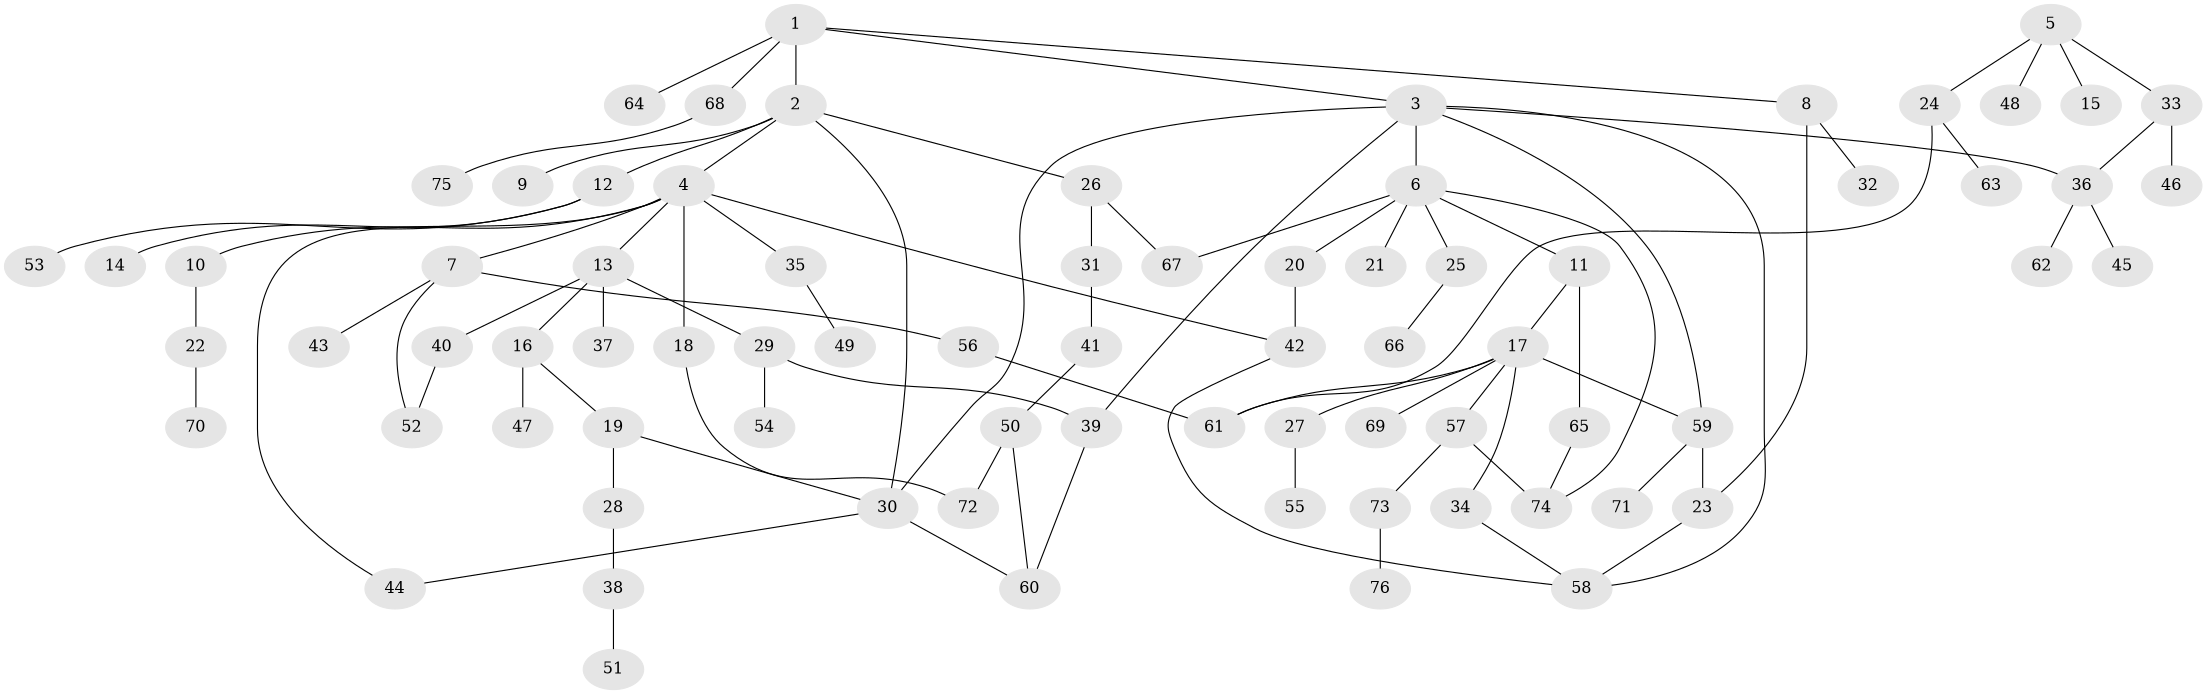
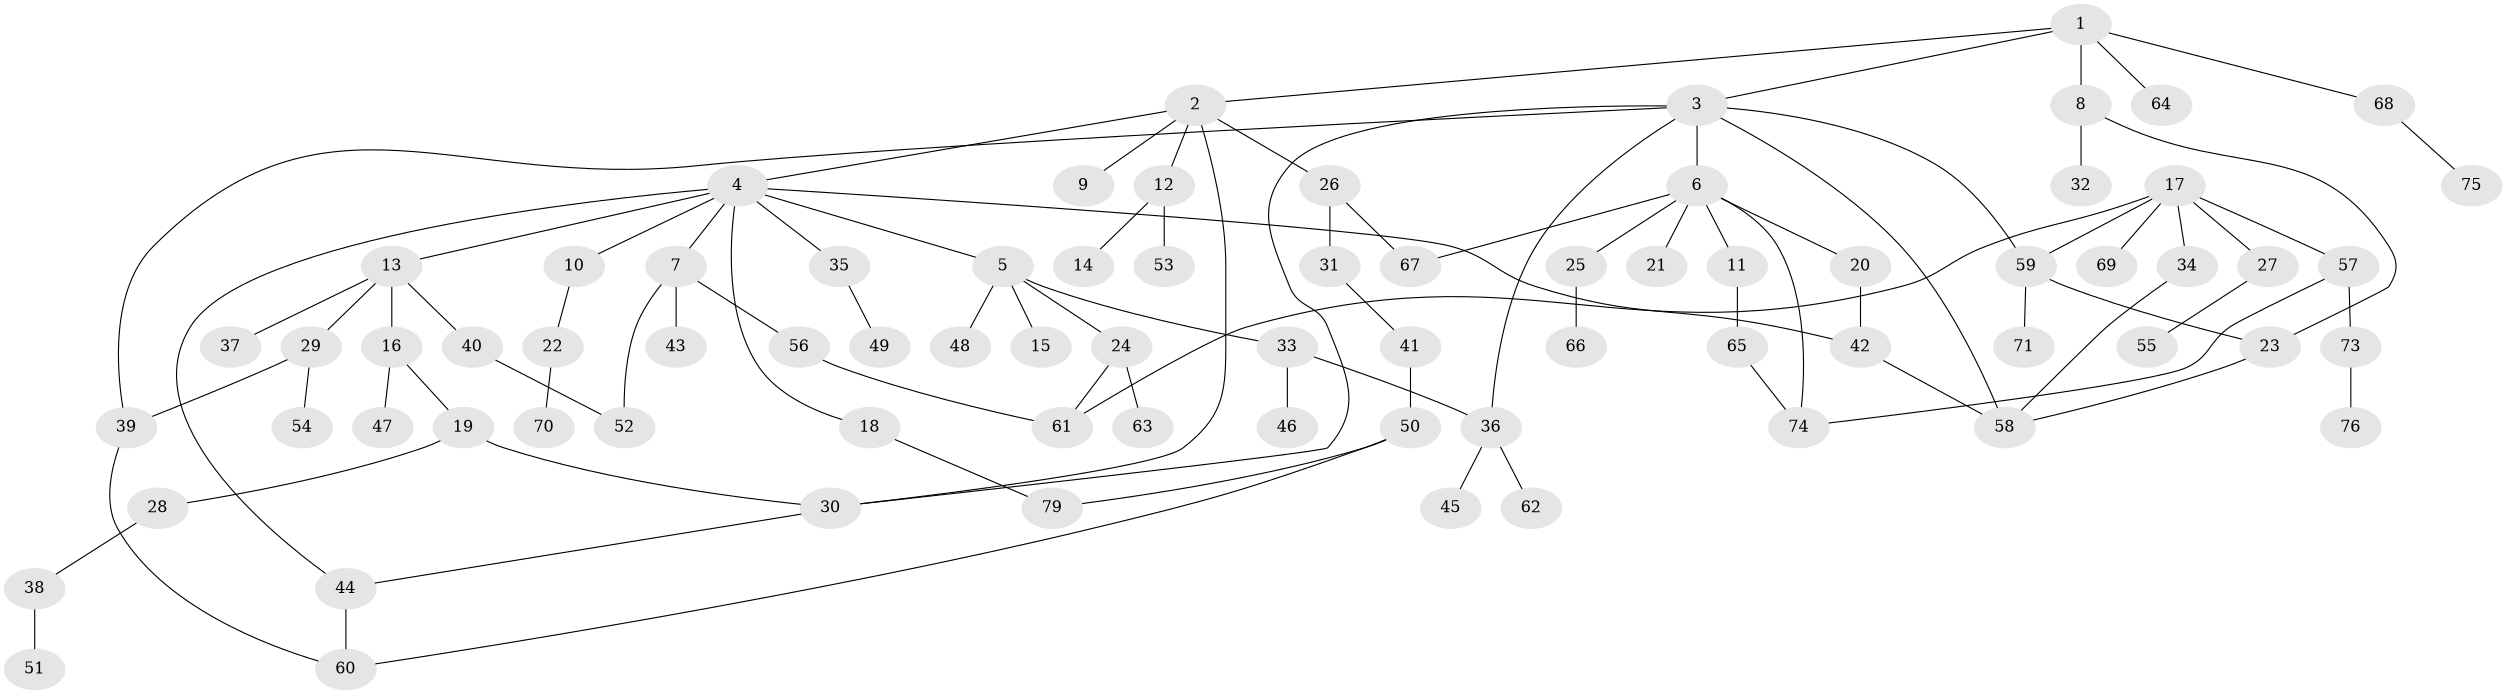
none -> (870, 226)
(1549, 307) -> none
(968, 508) -> (1052, 508)
(959, 548) -> (346, 629)
